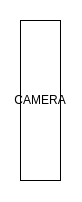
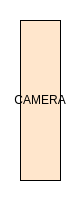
(41, 101) -> (41, 101)
